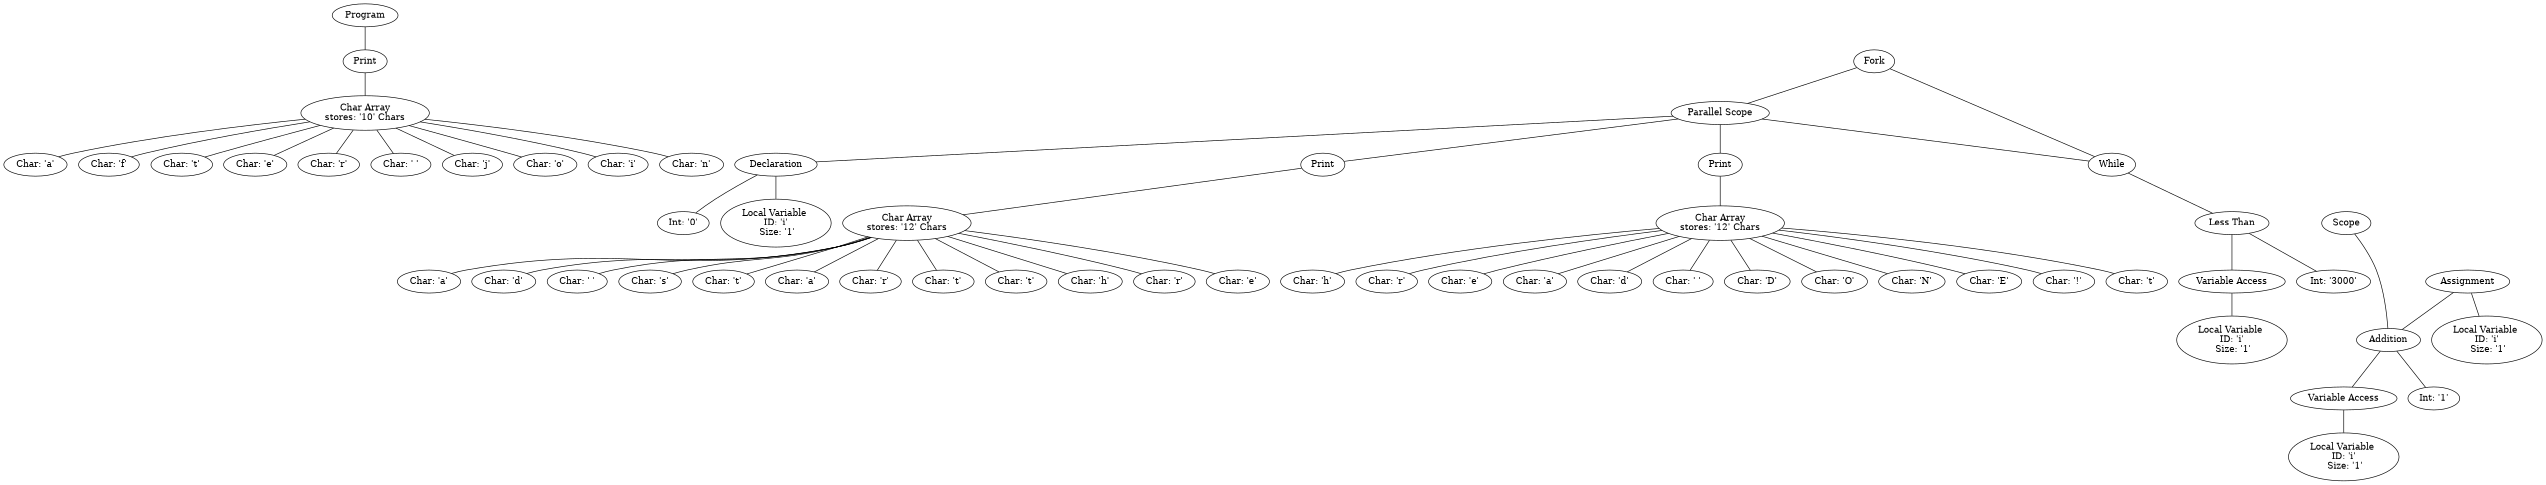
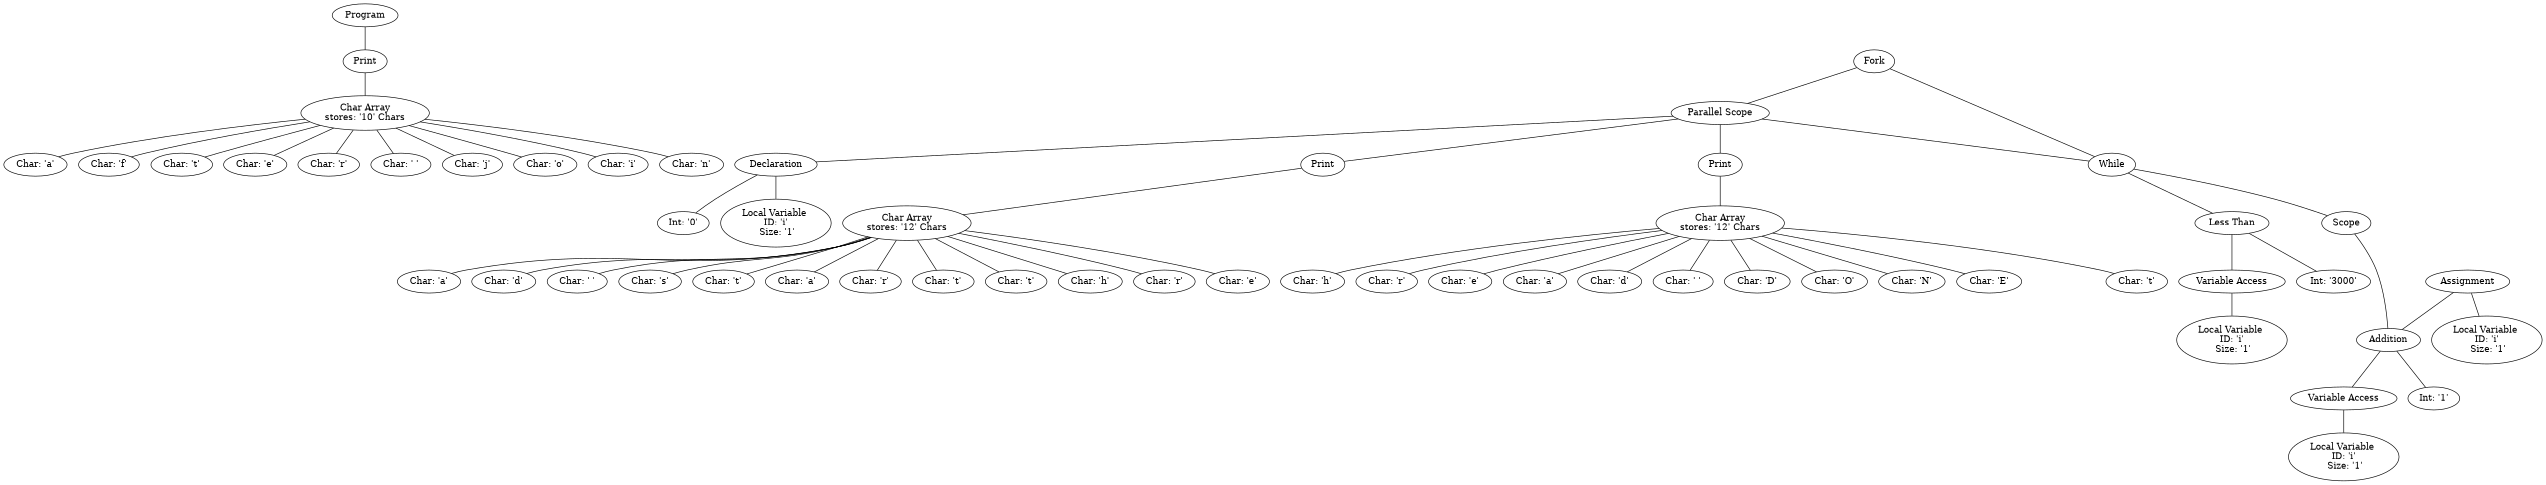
none -> (2232, 189)
(2064, 282) -> none
